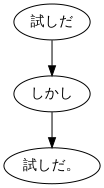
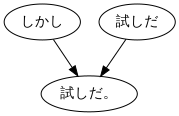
(52, 53) -> (116, 54)
